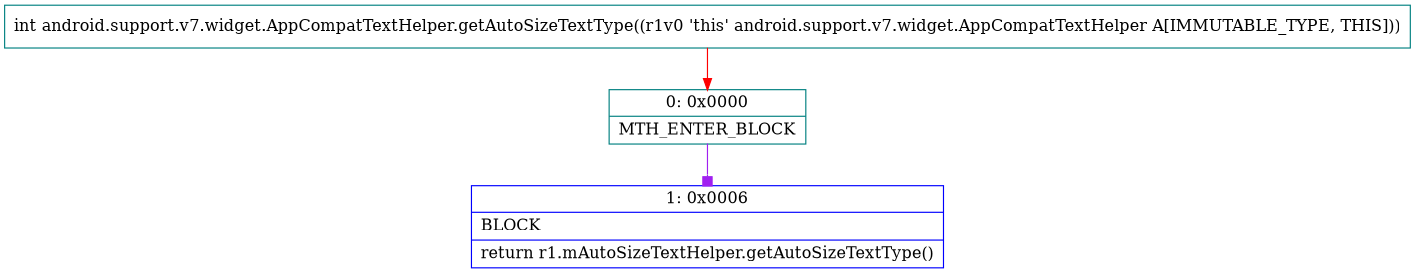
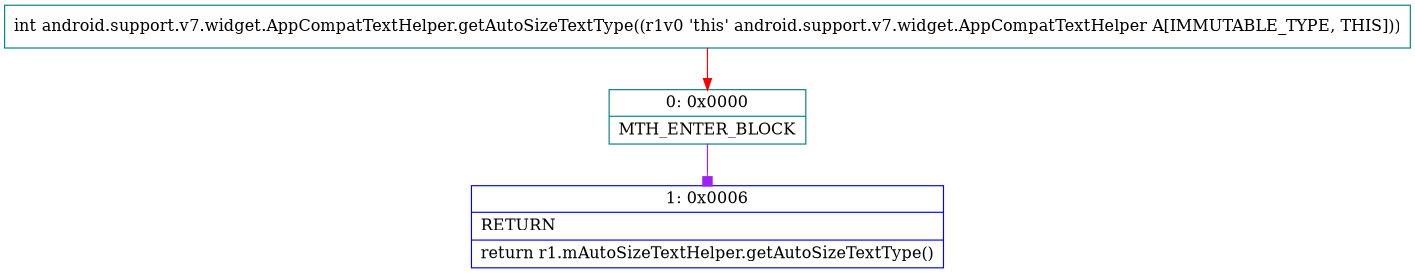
(511, 226) -> (518, 226)
